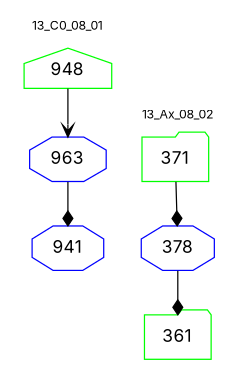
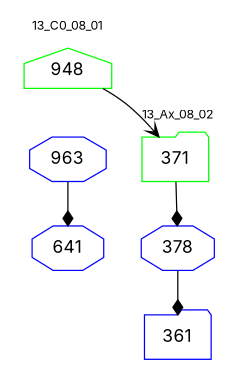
(68, 107) -> (139, 115)
(68, 248) -> (68, 248)
(178, 337) -> (178, 337)
